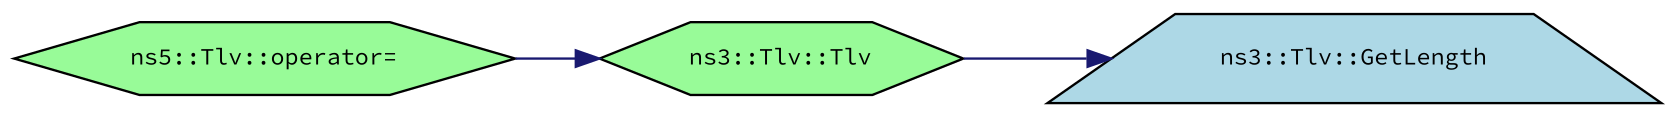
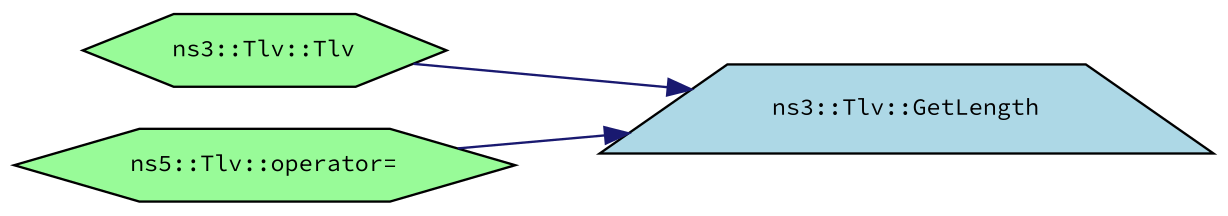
(546, 59) -> (531, 142)
